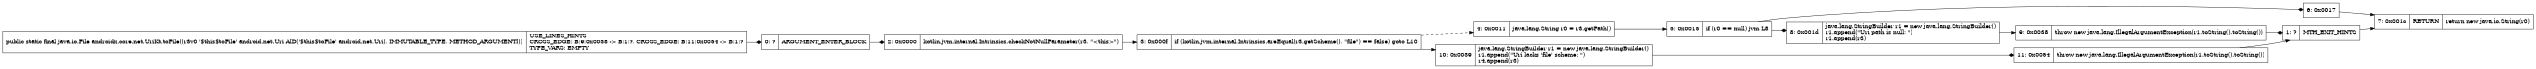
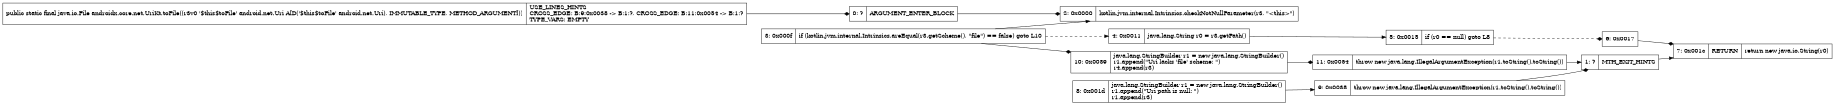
(2028, 7) -> (1545, 38)
(2355, 13) -> (1653, 42)
(1737, 29) -> (1458, 37)
(1777, 30) -> none
(1128, 42) -> (1041, 25)
(1426, 49) -> (1024, 48)
